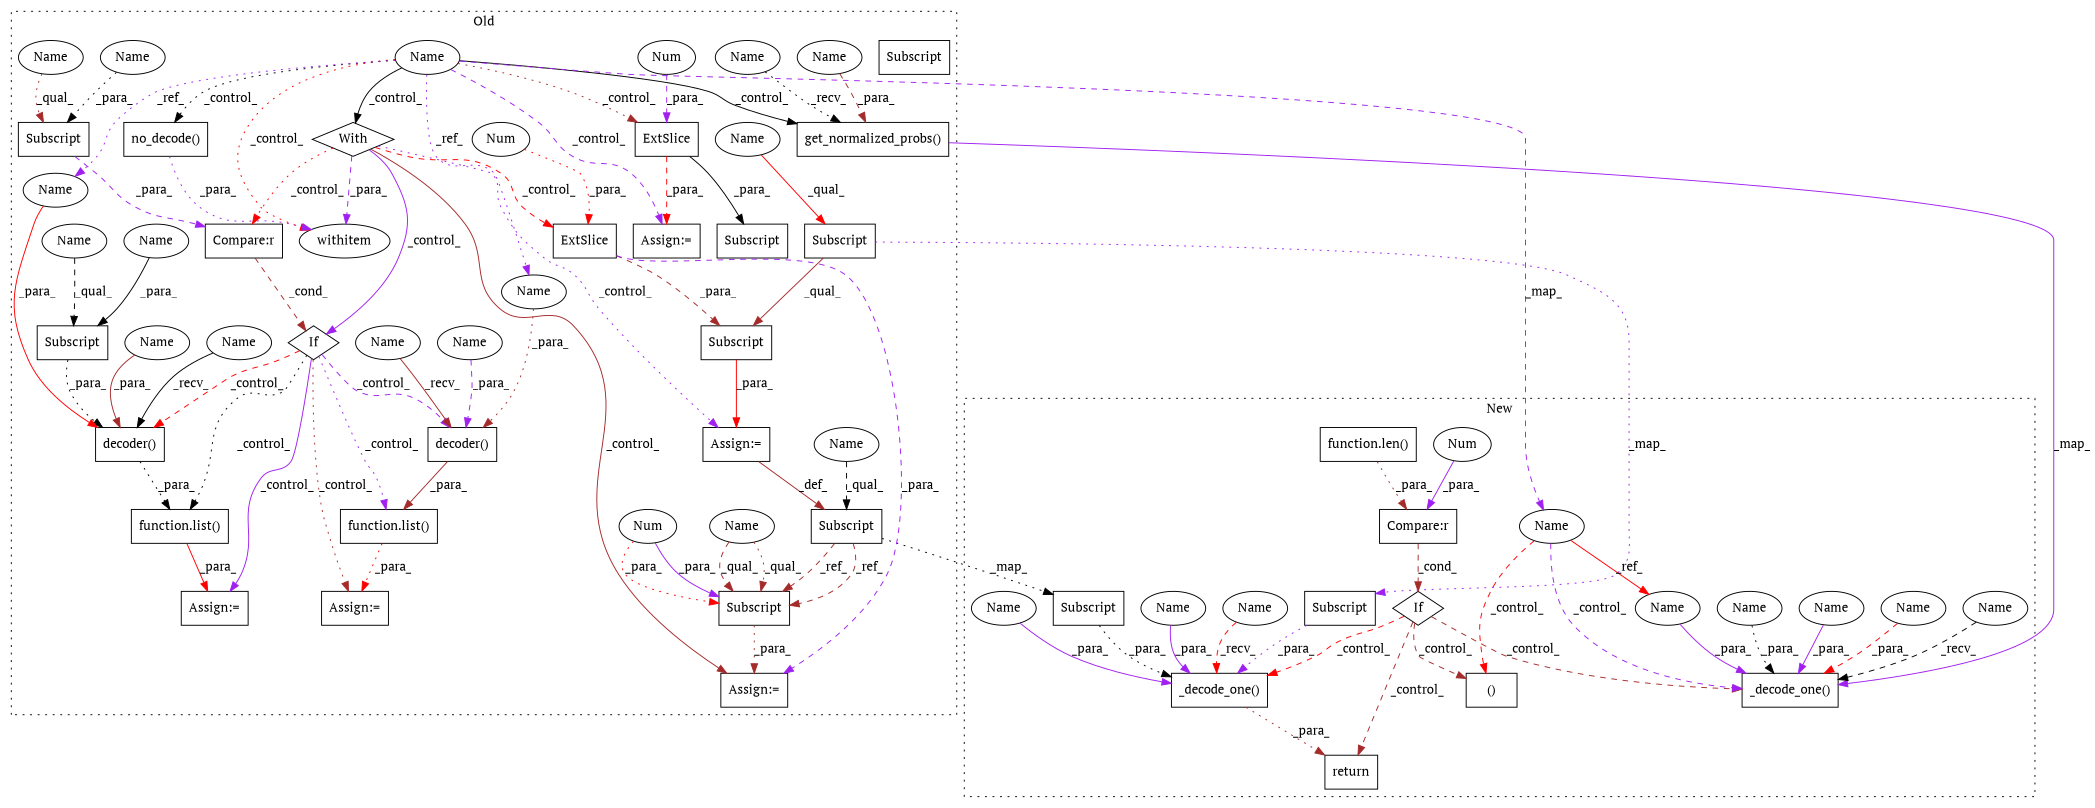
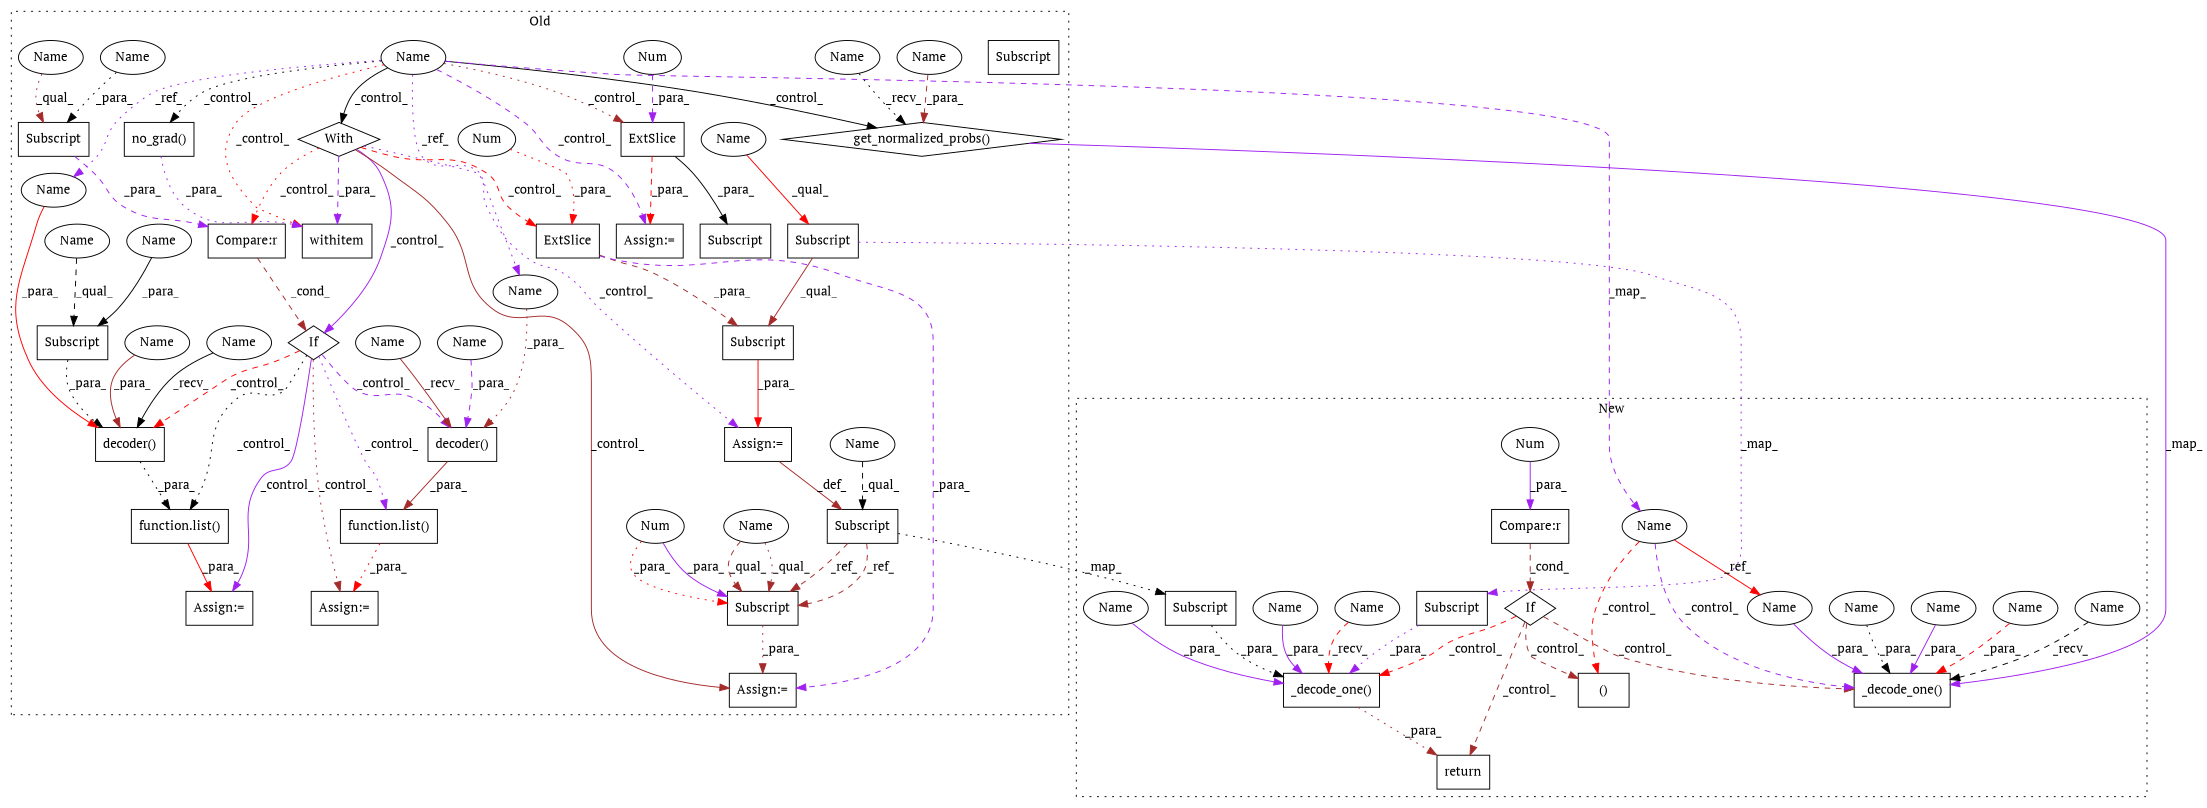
(166, 139) -> (159, 139)
(873, 139) -> (922, 139)
(345, 241) -> (337, 241)
(1368, 444) -> none
